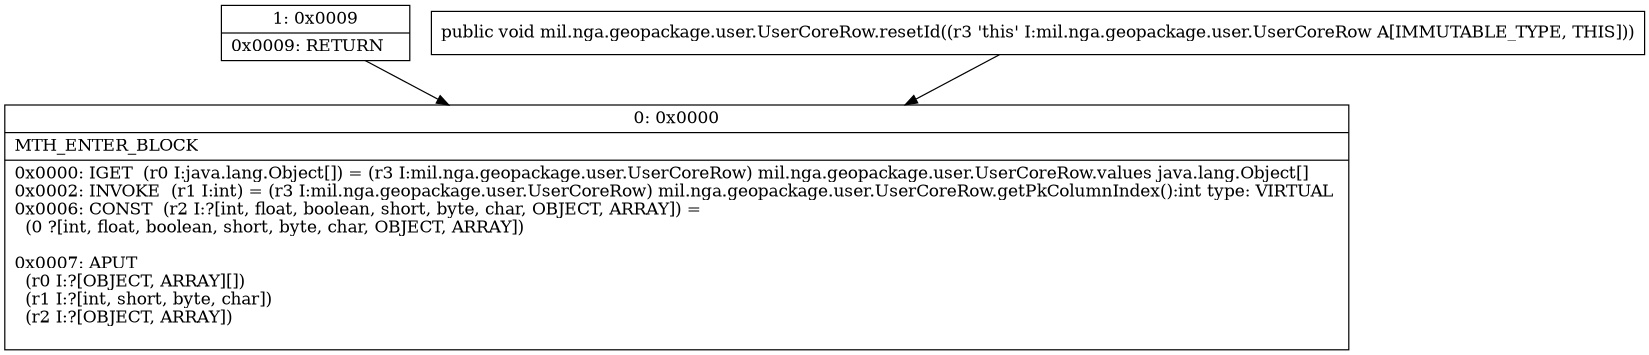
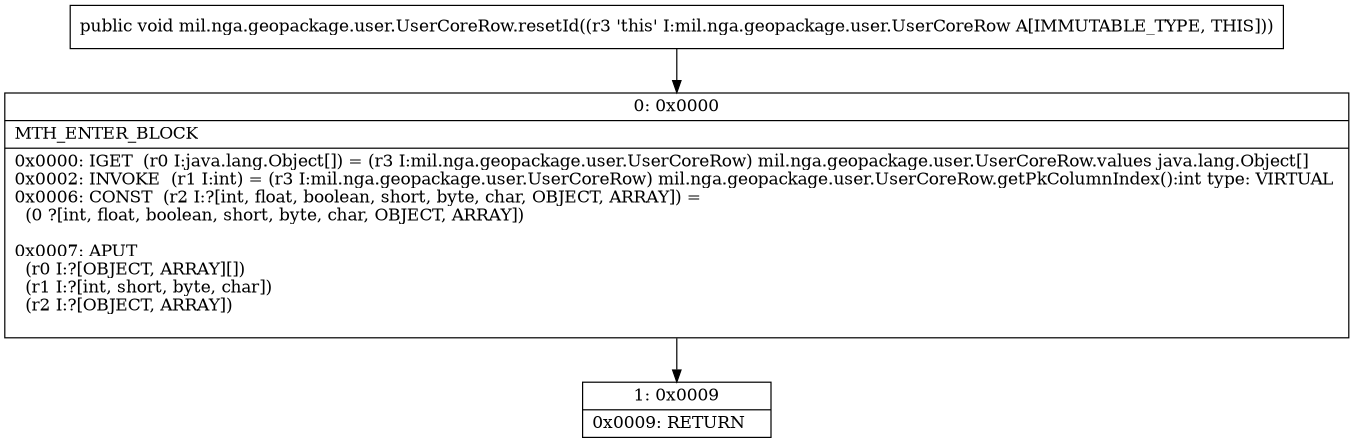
(402, 80) -> (677, 354)
